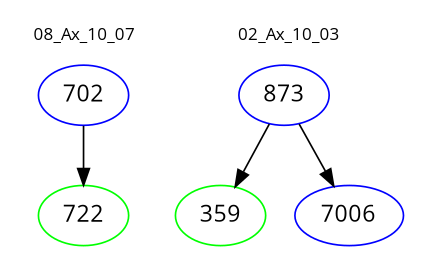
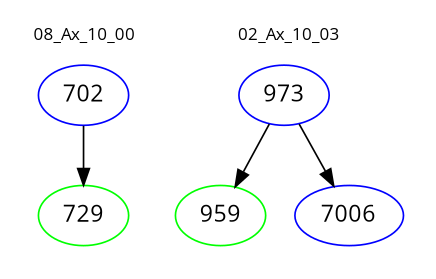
(84, 36) -> (84, 36)
(284, 95) -> (284, 95)
(84, 216) -> (84, 216)
(221, 216) -> (221, 216)
